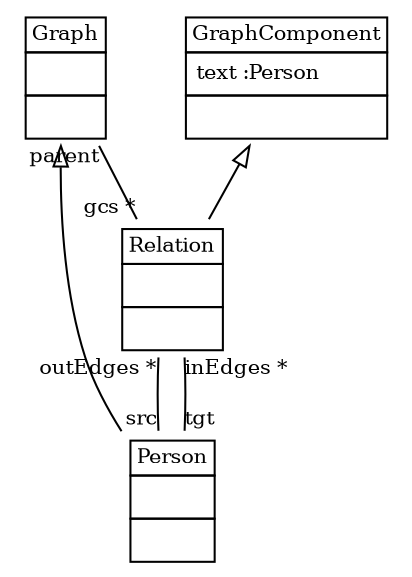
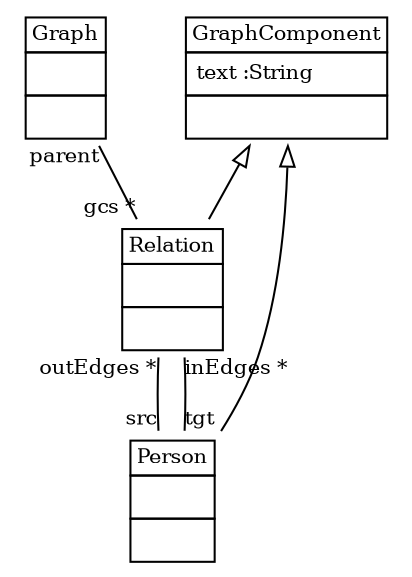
(259, 73) -> (256, 73)
(72, 304) -> (272, 304)
